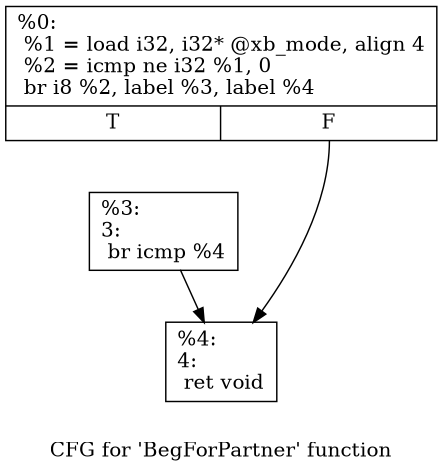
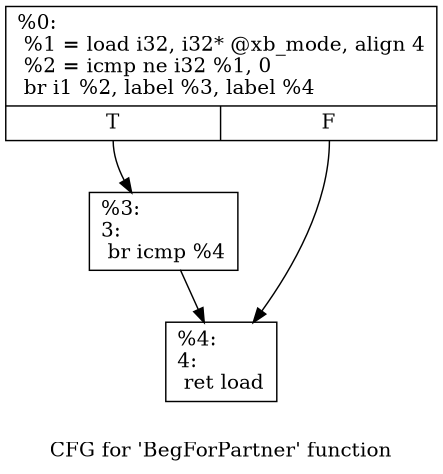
(167, 88) -> (167, 88)
none -> (116, 161)
(221, 383) -> (221, 383)
